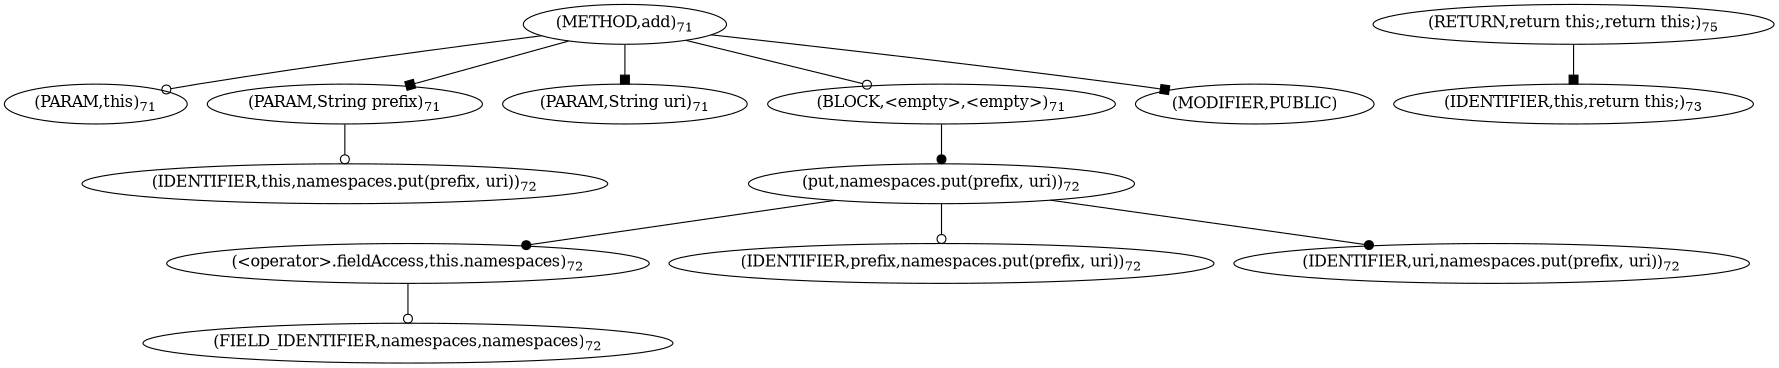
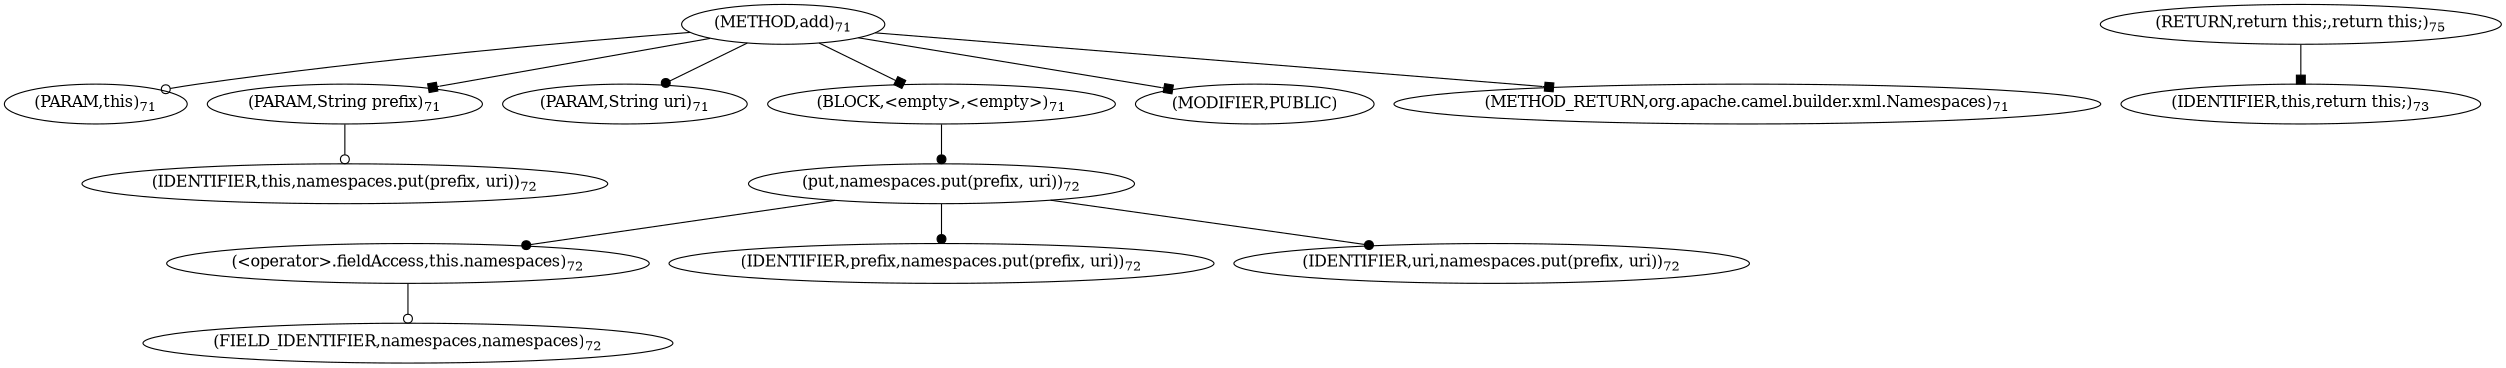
(625, 59) -> (709, 62)
(774, 62) -> (856, 61)
none -> (1747, 104)
(942, 219) -> (942, 219)
